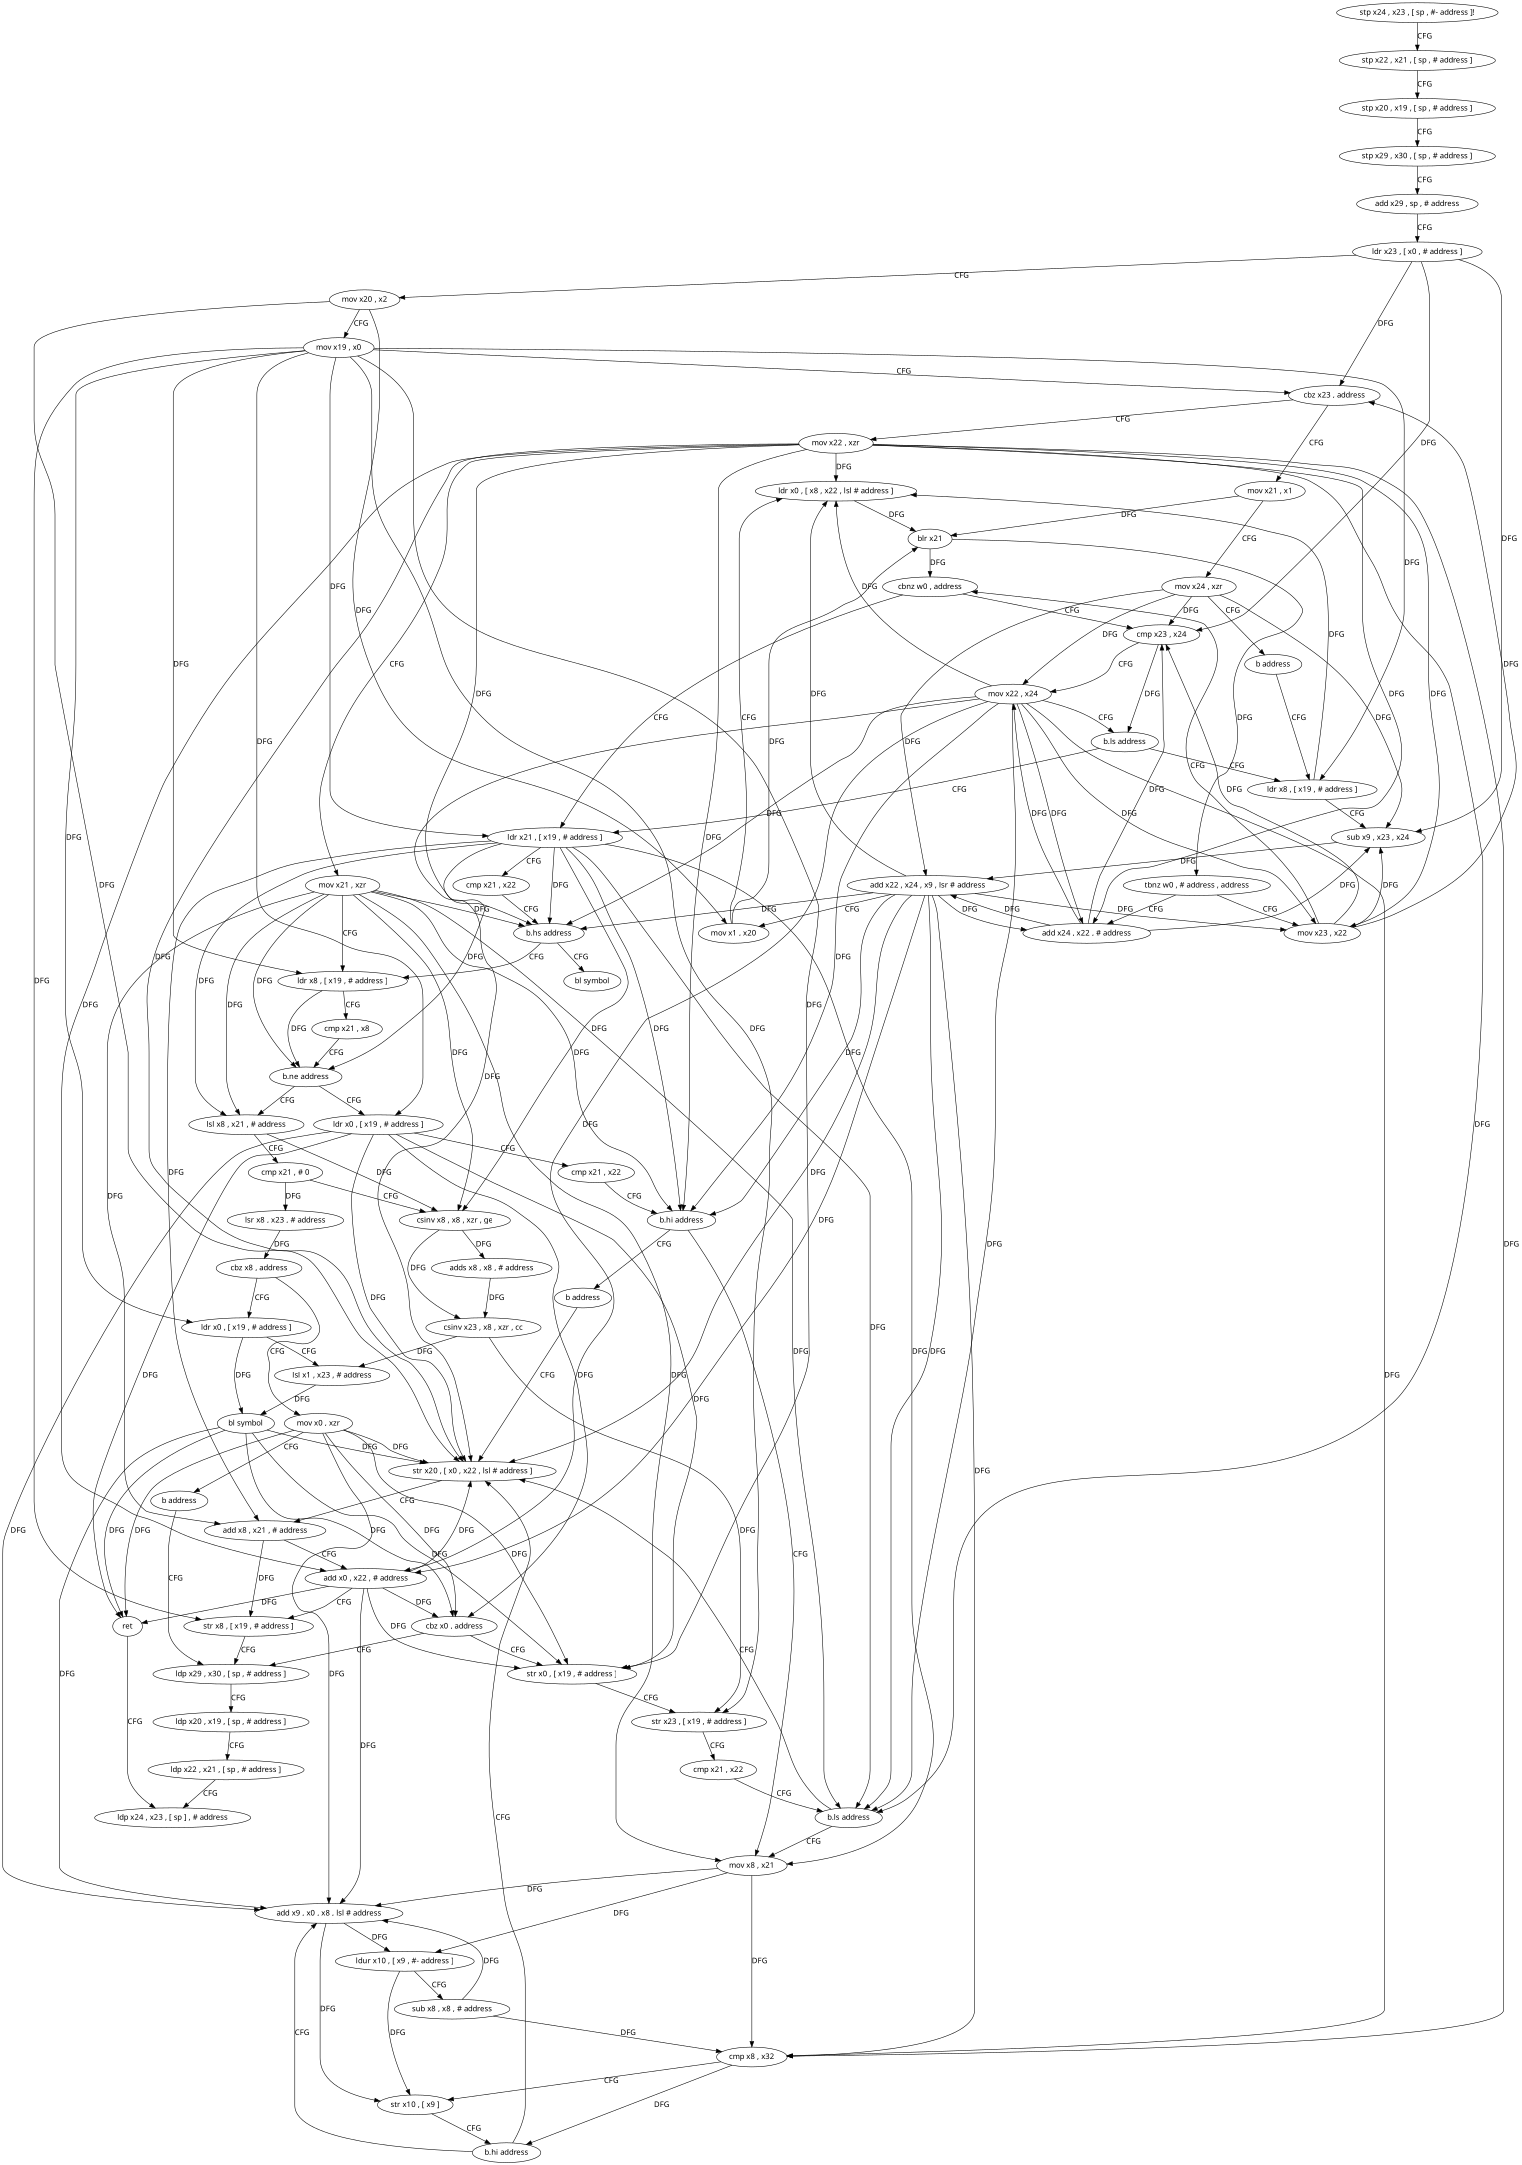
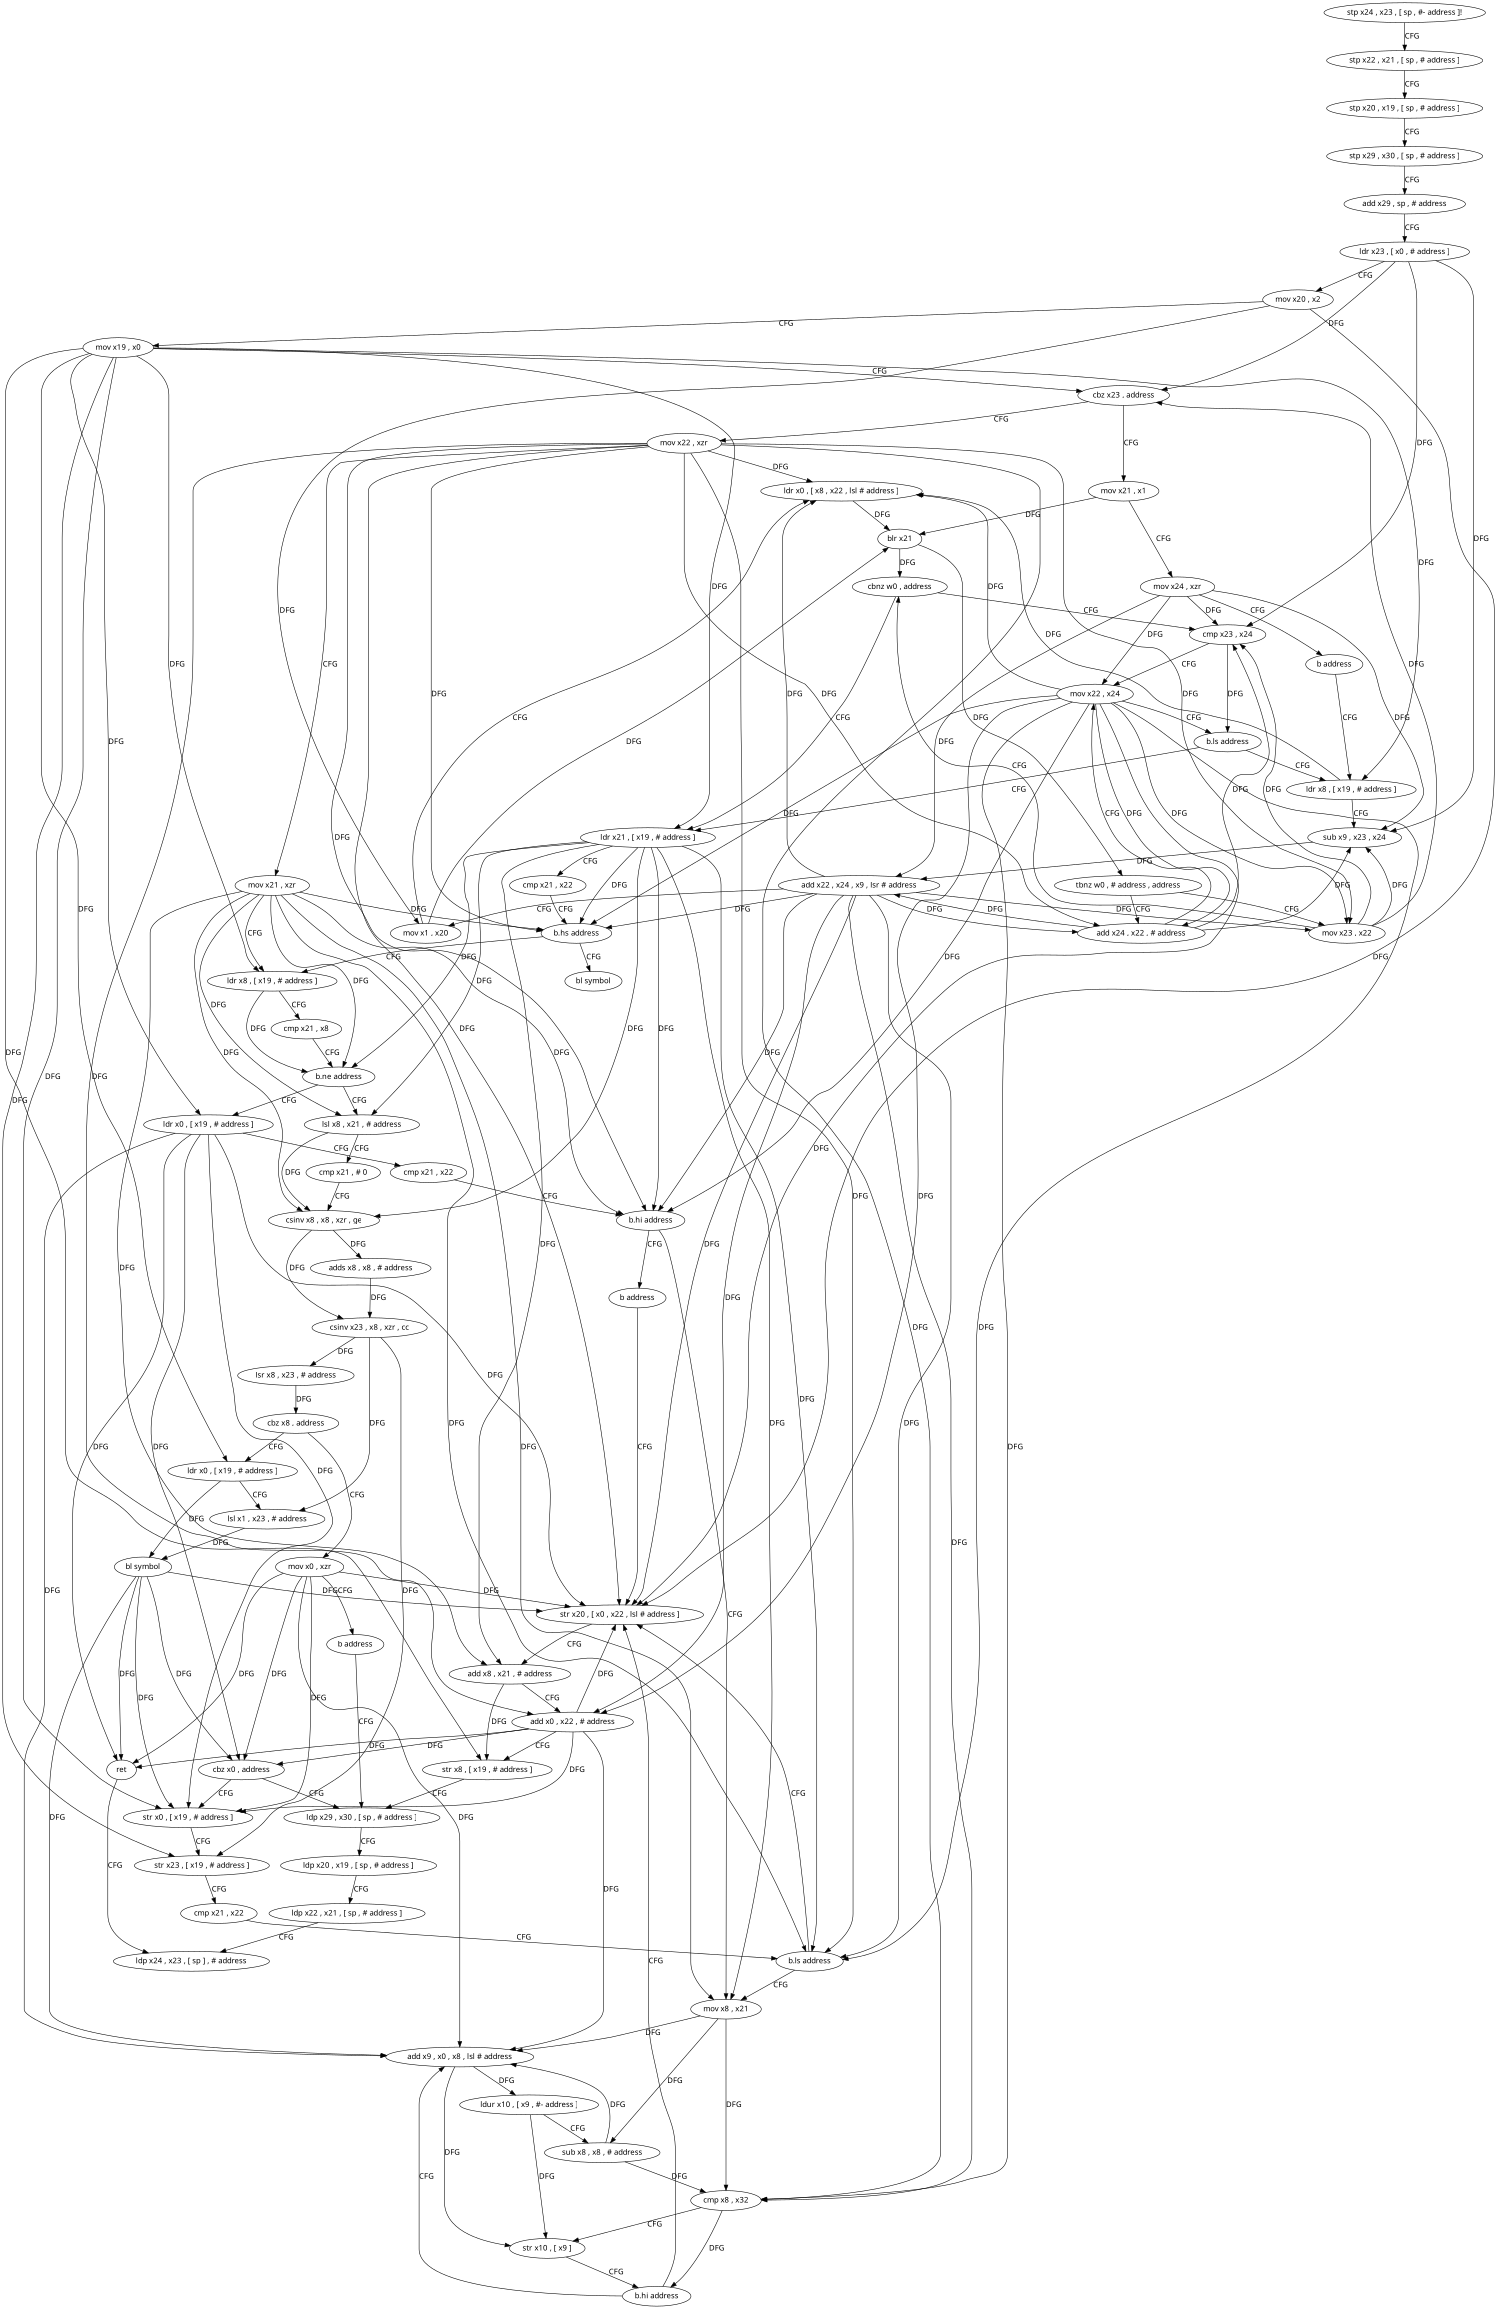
(1039, 814) -> (1113, 814)
(285, 1194) -> (335, 1350)
(584, 1912) -> (666, 2079)
